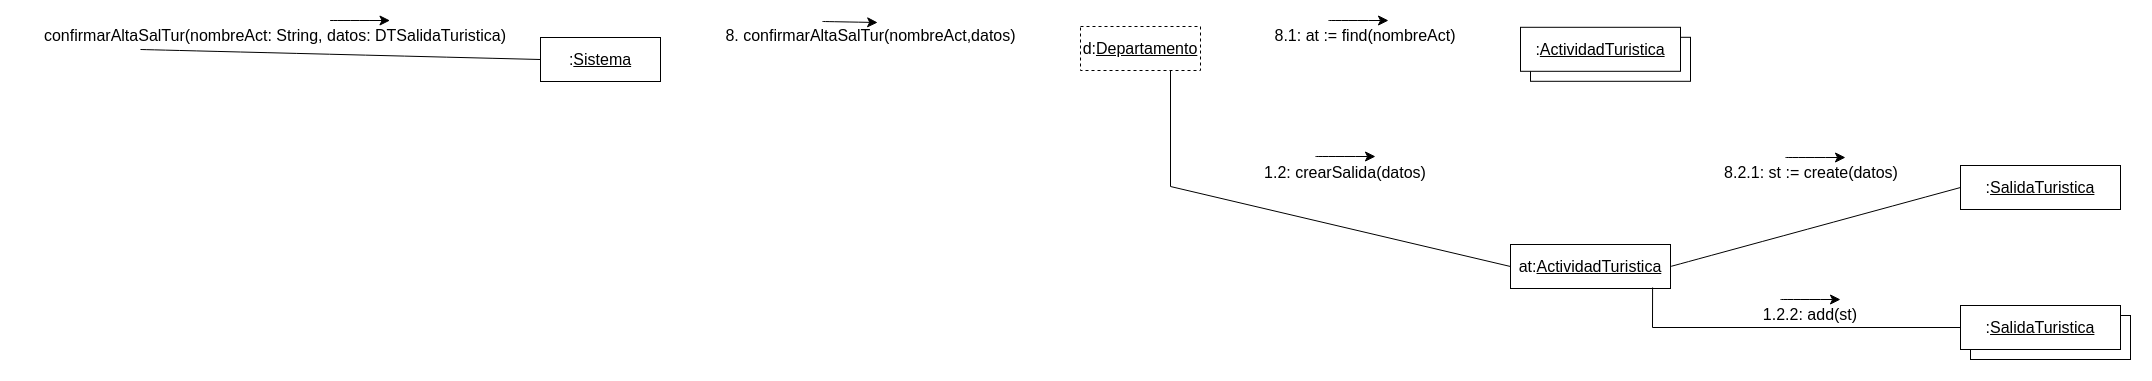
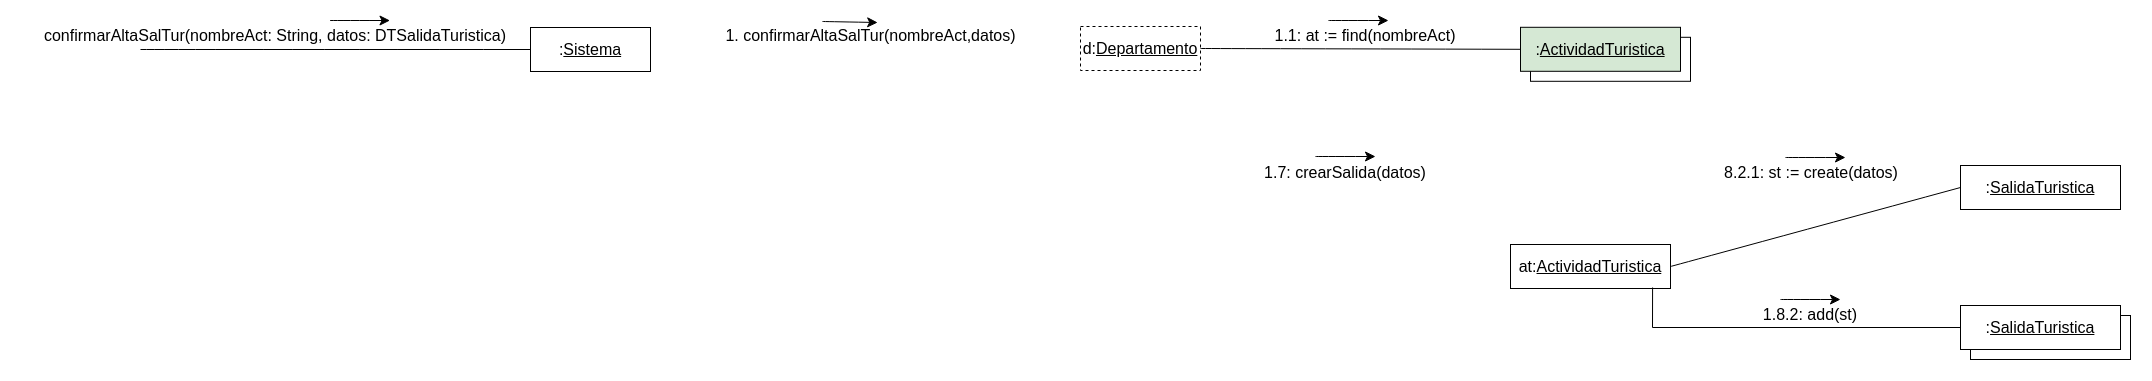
(871, 36) -> (871, 36)
(1366, 36) -> (1366, 36)
none -> (1361, 49)
(1601, 49) -> (1601, 49)
(601, 60) -> (591, 50)
(1346, 173) -> (1346, 173)
(1284, 213) -> none
(1811, 315) -> (1811, 315)
